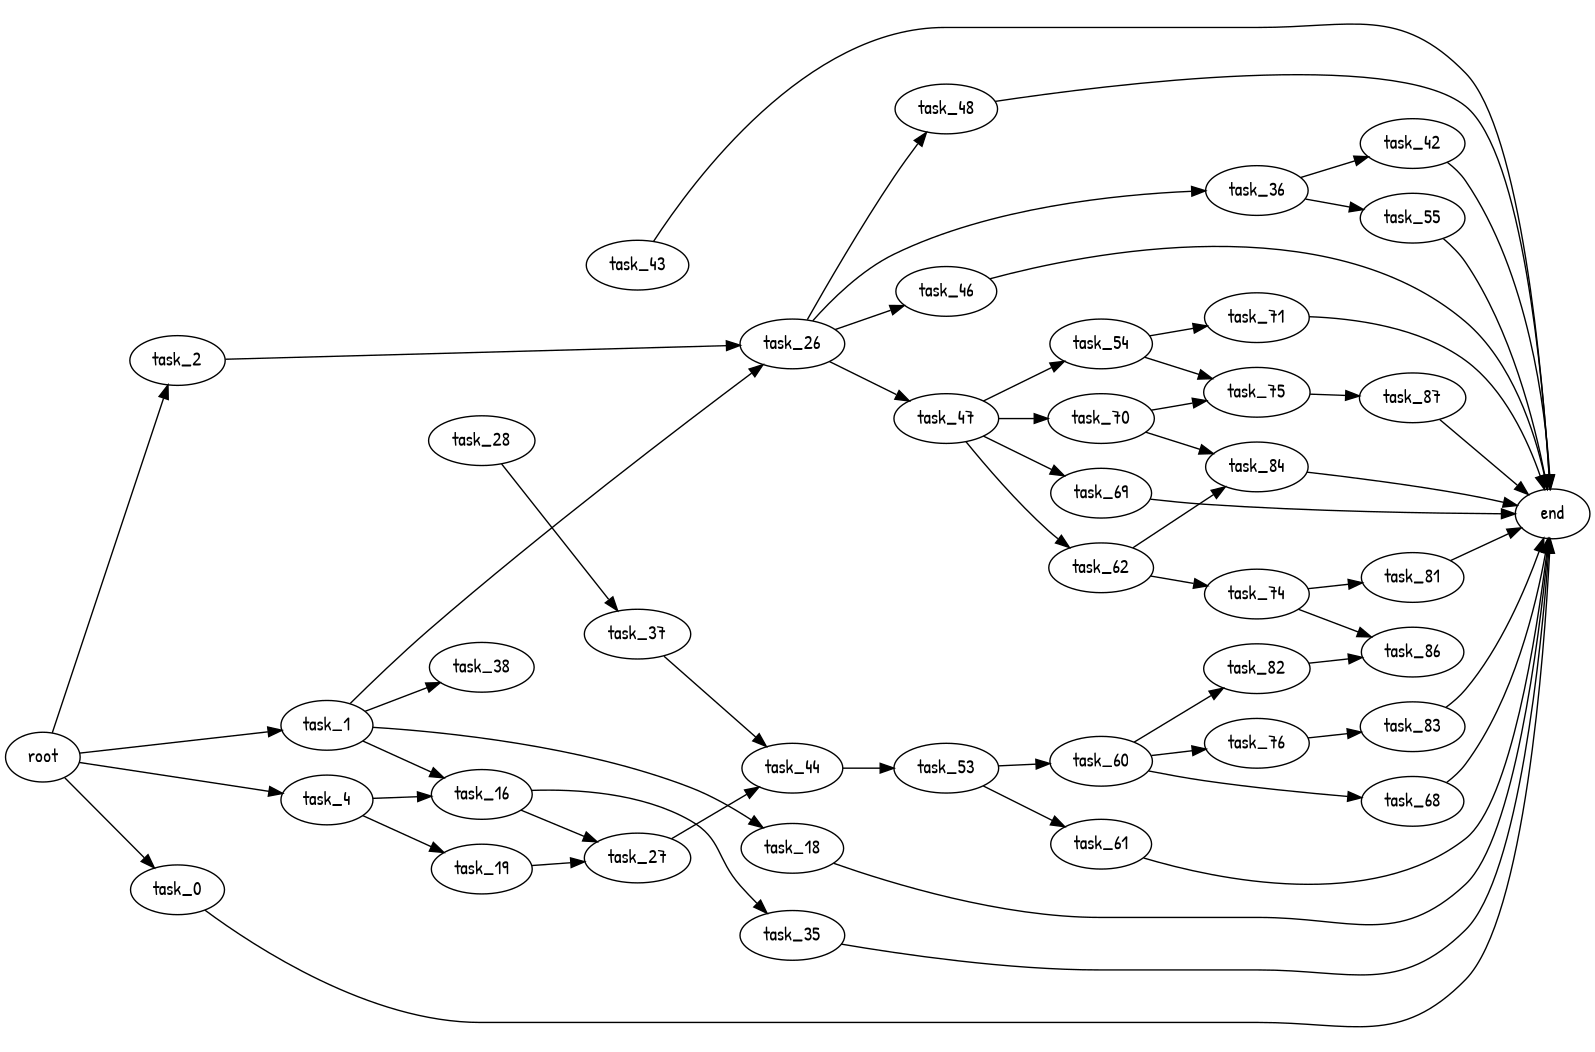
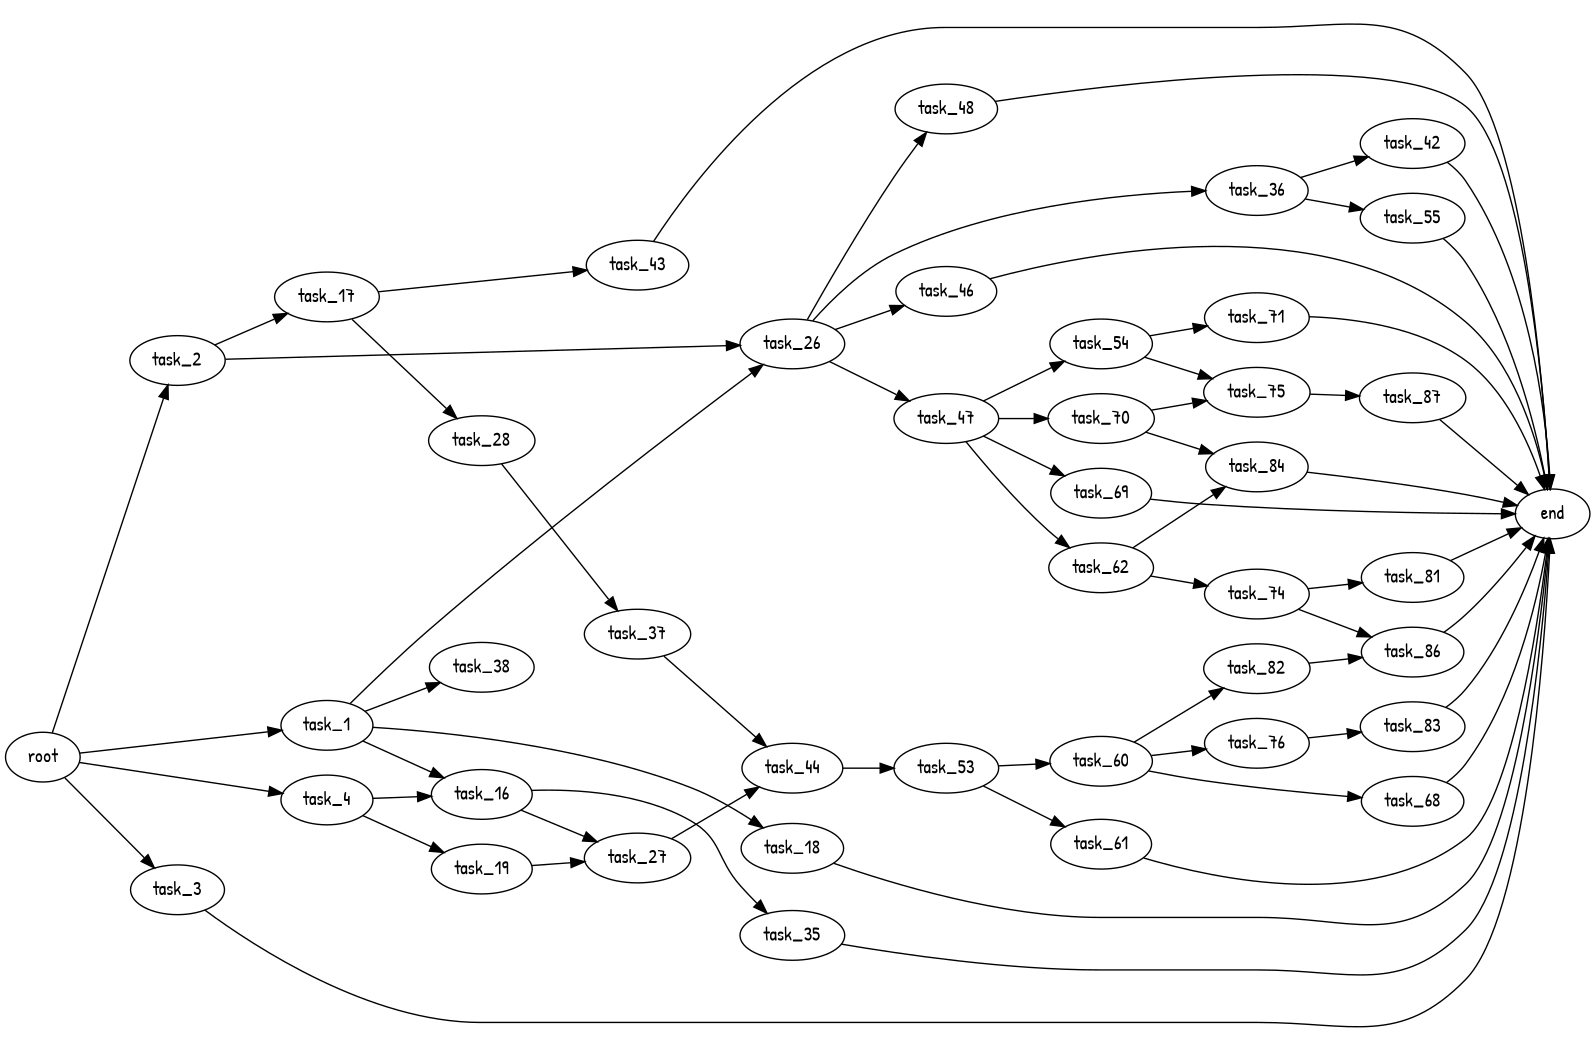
none -> (327, 297)
none -> (1488, 593)
(178, 890) -> (178, 890)
